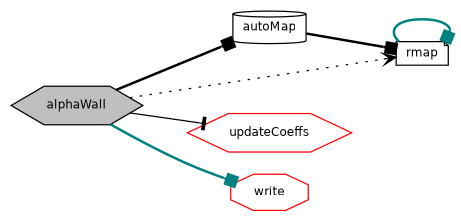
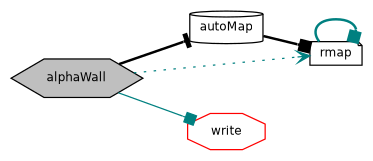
(169, 68) -> (151, 53)
(257, 78) -> (216, 65)
(269, 133) -> none
(166, 154) -> (151, 104)
